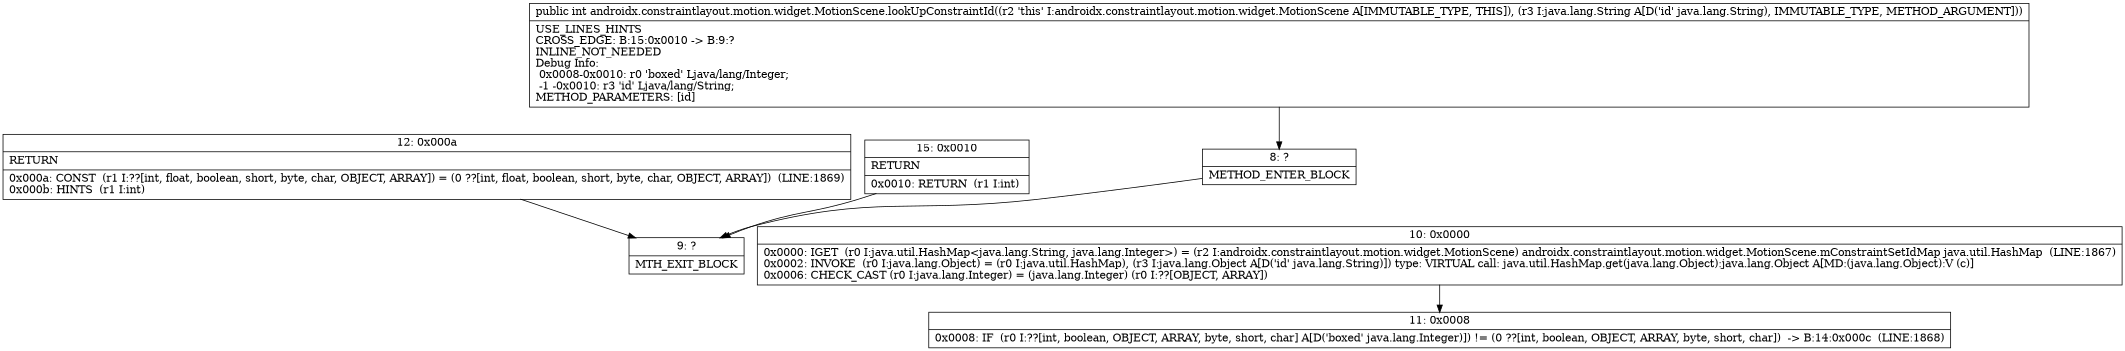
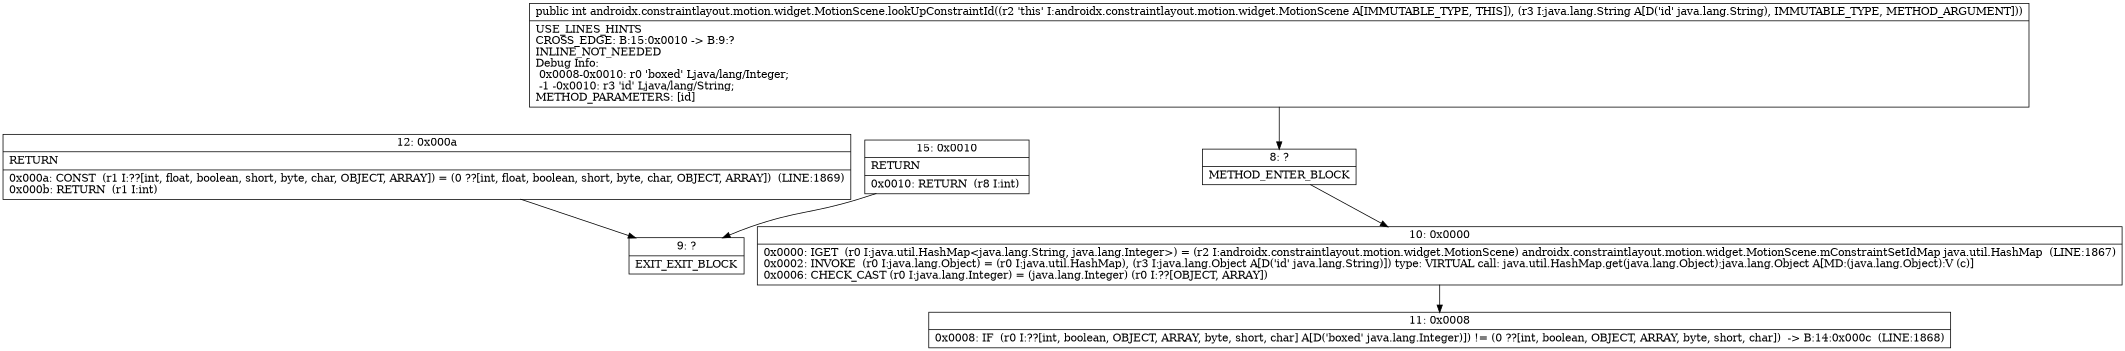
(947, 184) -> (947, 184)
(79, 190) -> (85, 190)
(964, 205) -> (1346, 204)
(687, 265) -> (686, 265)
